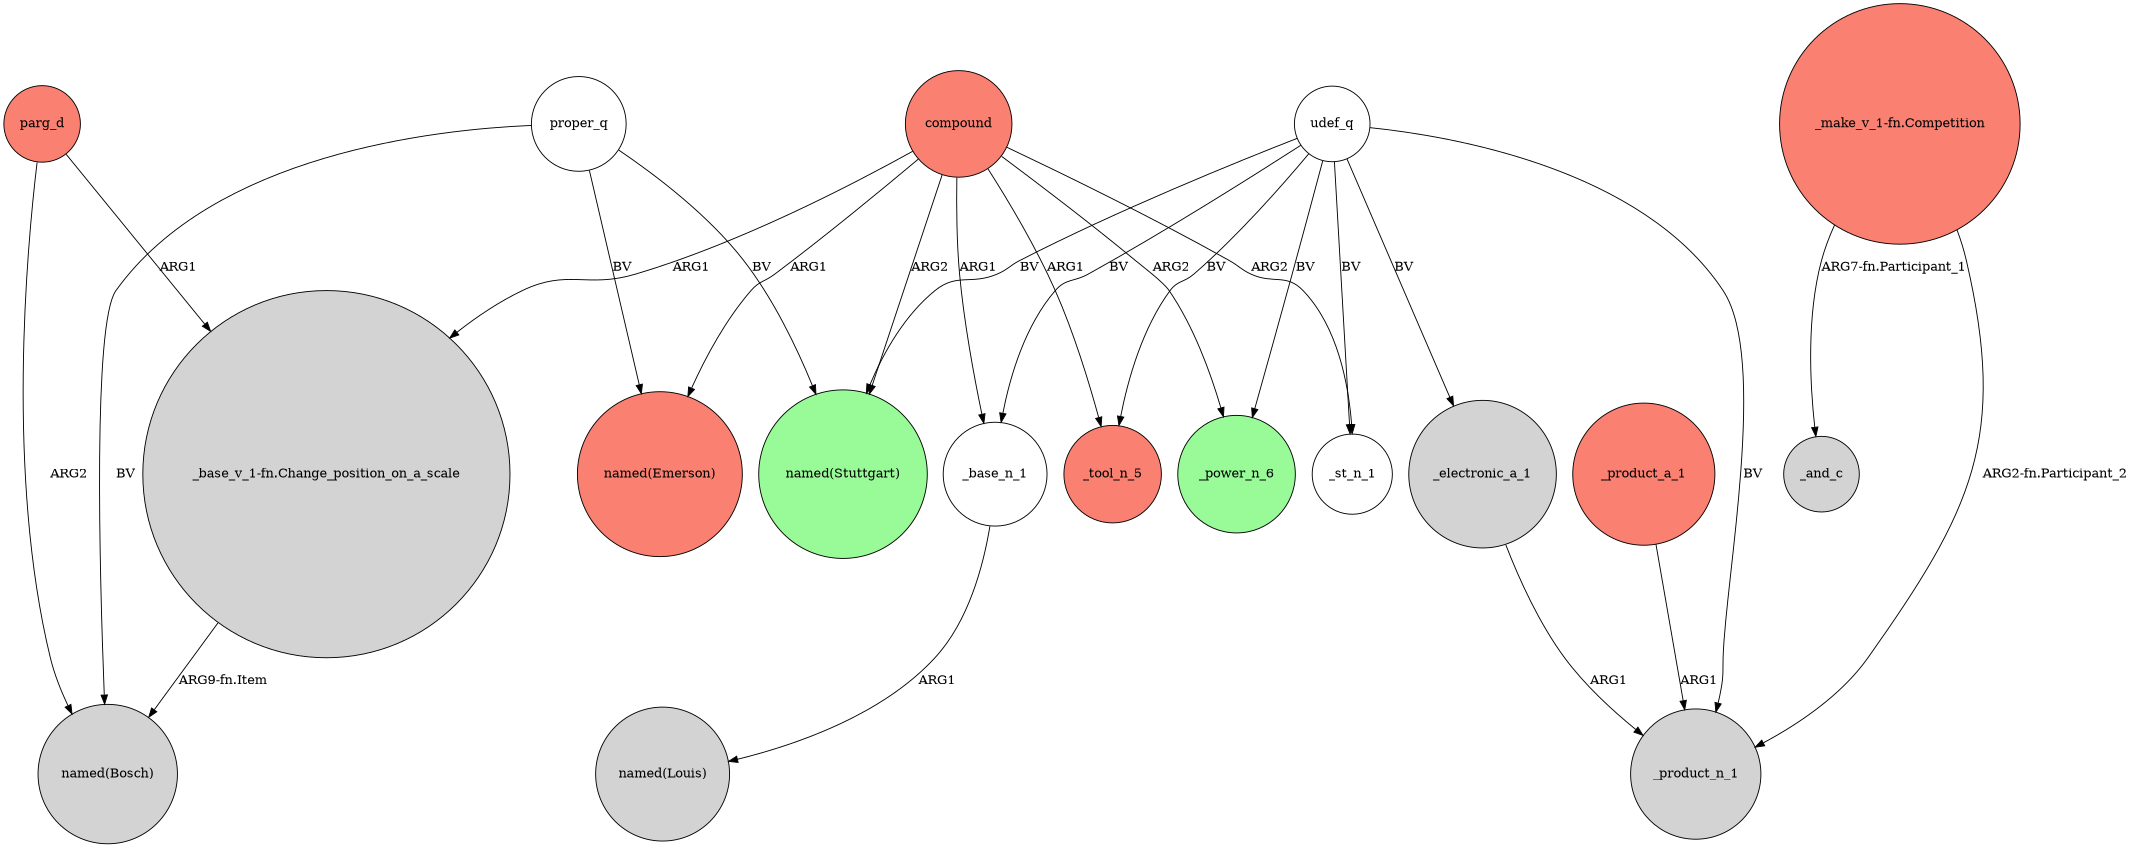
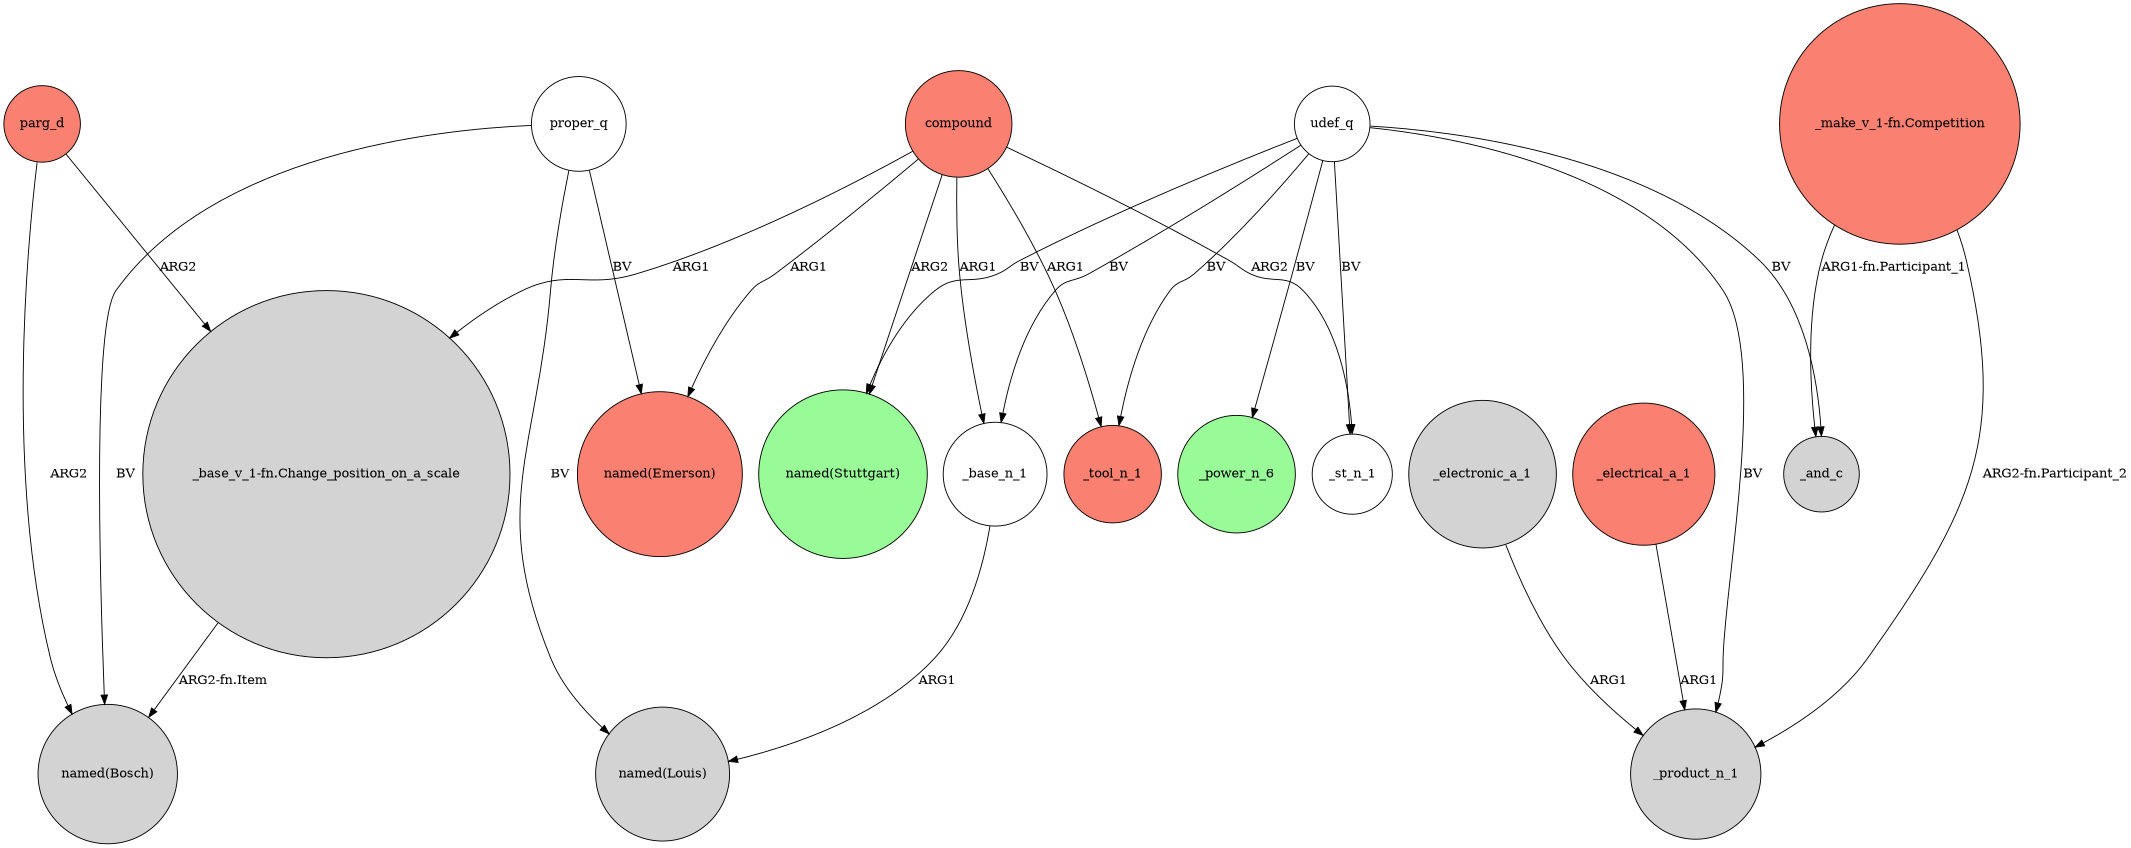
(736, 251) -> (525, 458)
(1137, 262) -> none
(178, 267) -> (178, 267)
(1894, 267) -> (1894, 267)
(1398, 278) -> (1661, 194)
(1113, 474) -> (1113, 474)
(1644, 474) -> (1644, 474)
(223, 681) -> (223, 681)
